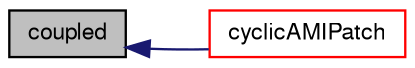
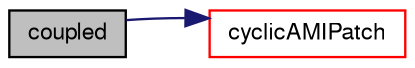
(179, 49) -> (156, 19)
